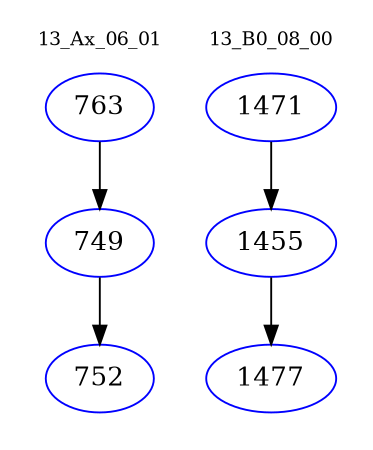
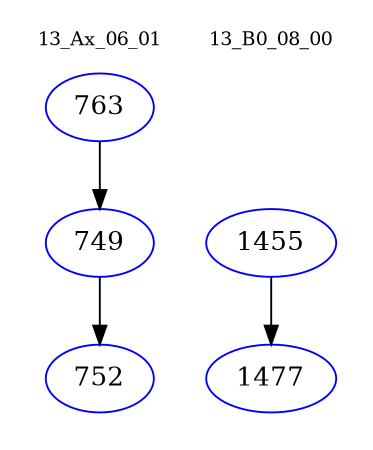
(271, 107) -> none
